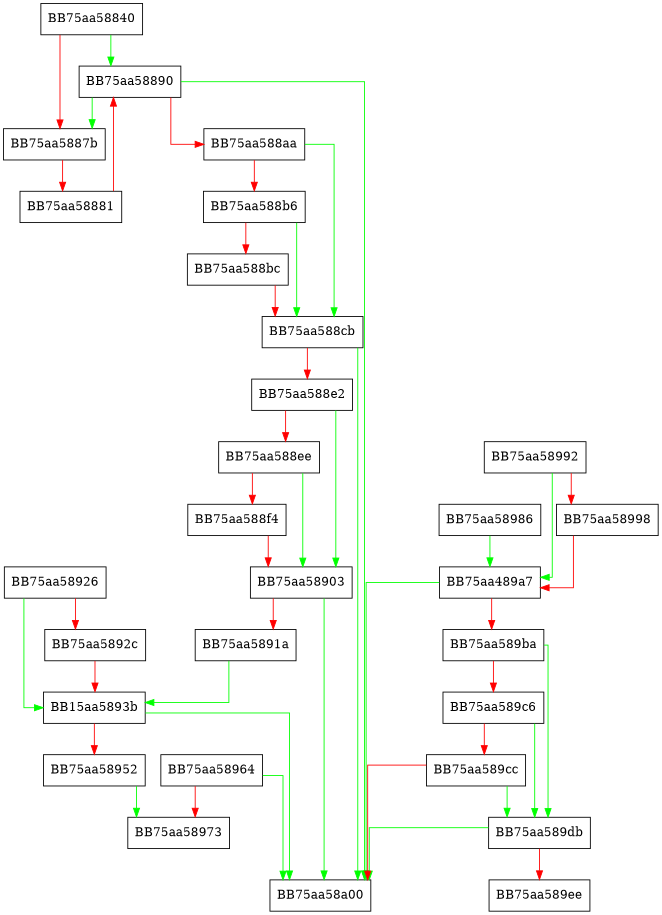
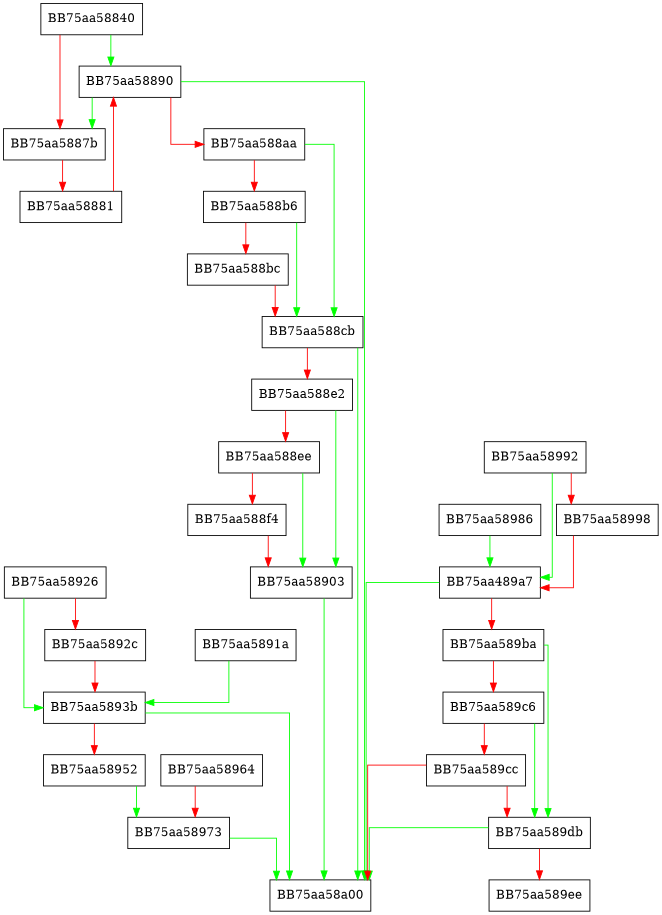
(273, 609) -> none
(94, 708) -> (94, 708)
(507, 797) -> (507, 797)
(283, 813) -> (270, 838)
